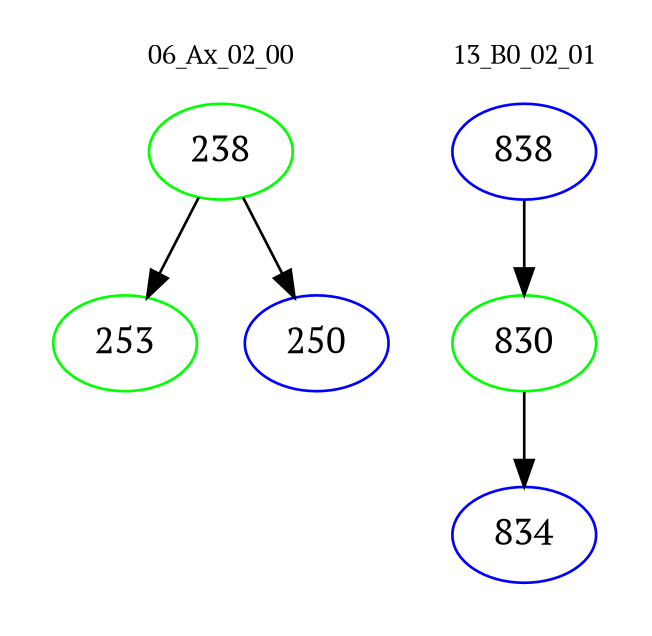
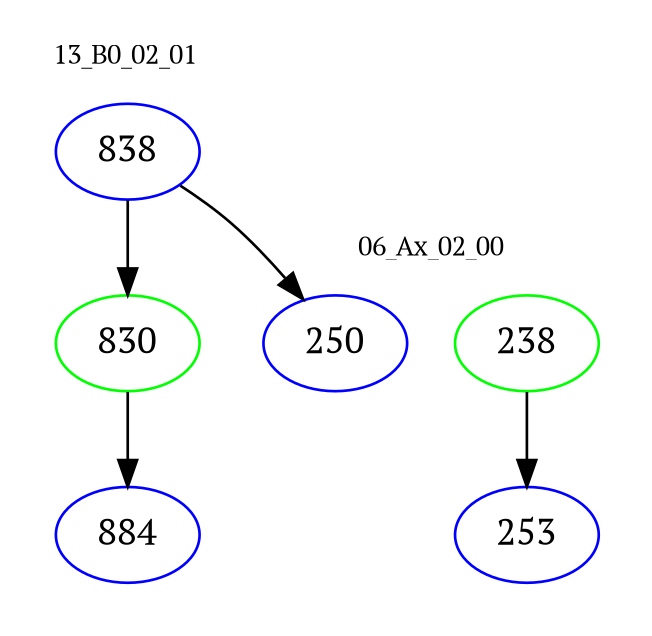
(263, 236) -> (259, 250)
(125, 343) -> (527, 535)
(524, 535) -> (128, 535)
